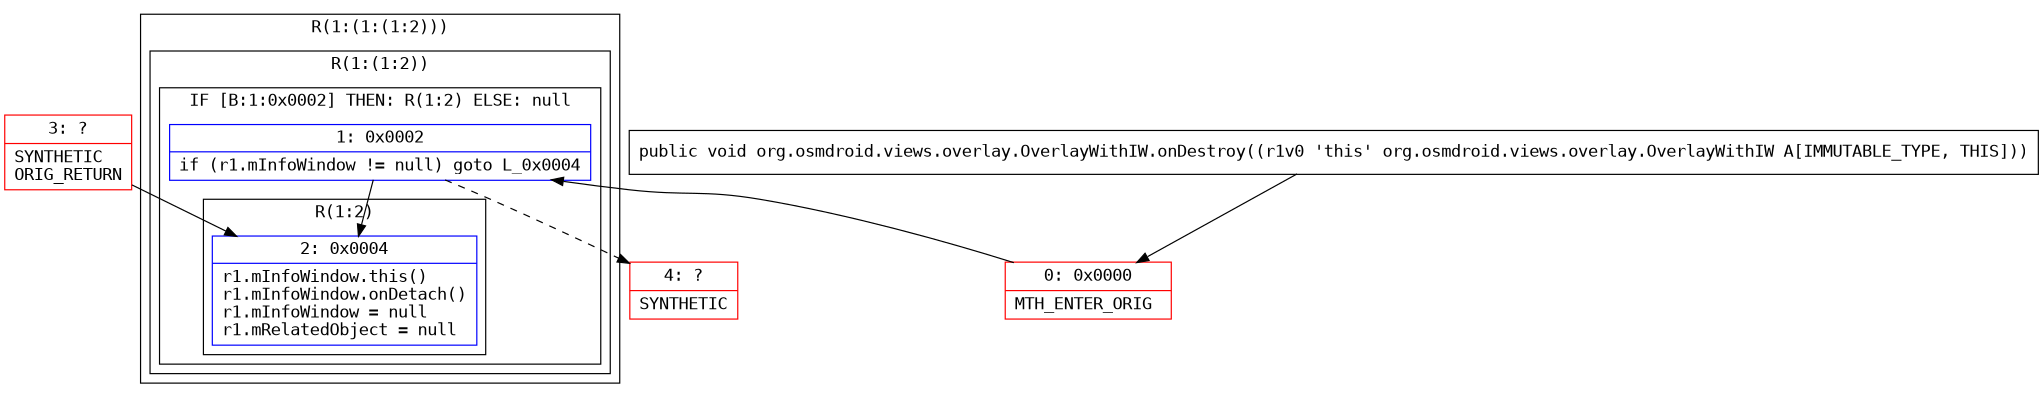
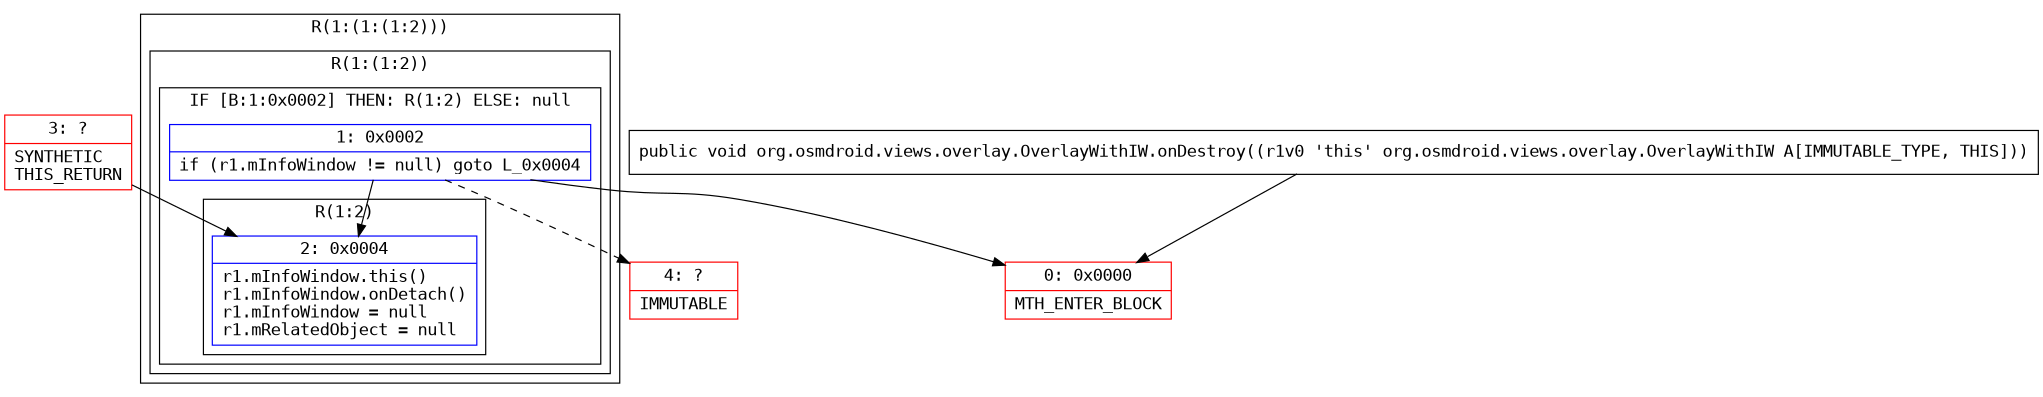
(68, 175) -> (68, 175)
(792, 205) -> (765, 204)
(684, 304) -> (684, 304)
(1084, 304) -> (1088, 304)
